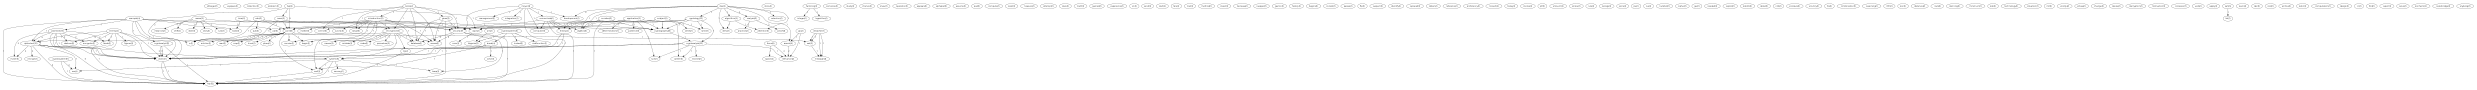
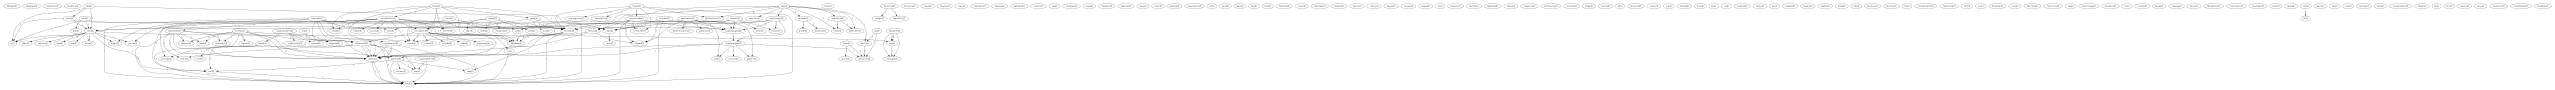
(75, 23) -> (196, 24)
none -> (613, 40)
